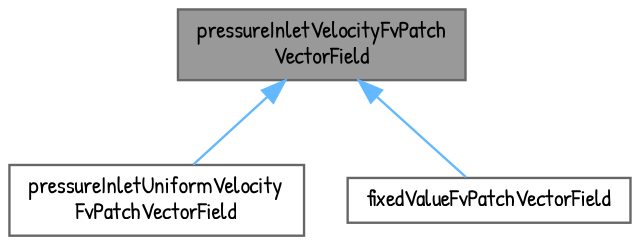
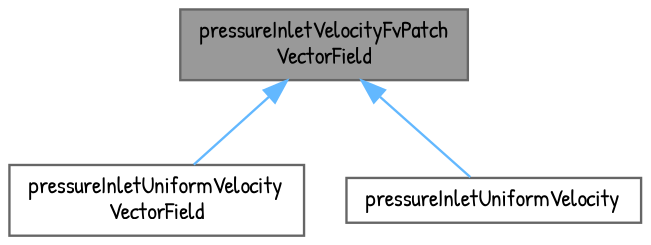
(157, 200) -> (157, 200)
(489, 200) -> (494, 200)
